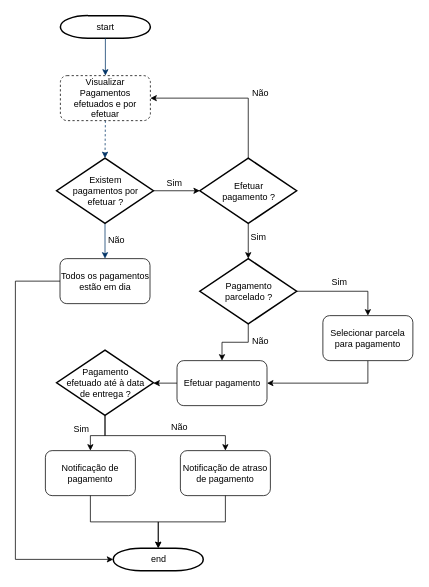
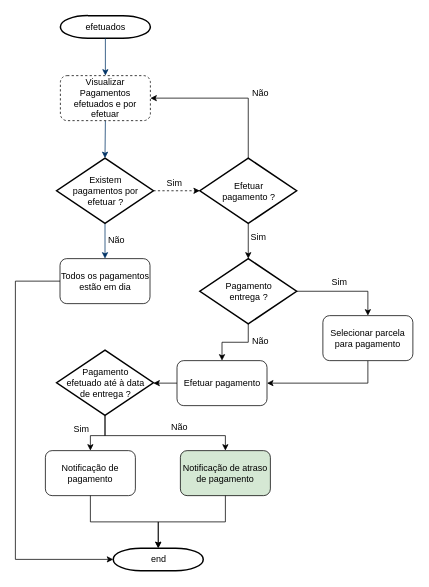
(106, 27) -> (106, 27)
(105, 137) -> (105, 137)
(175, 191) -> (175, 191)
(249, 291) -> (249, 291)
(225, 473) -> (225, 473)
